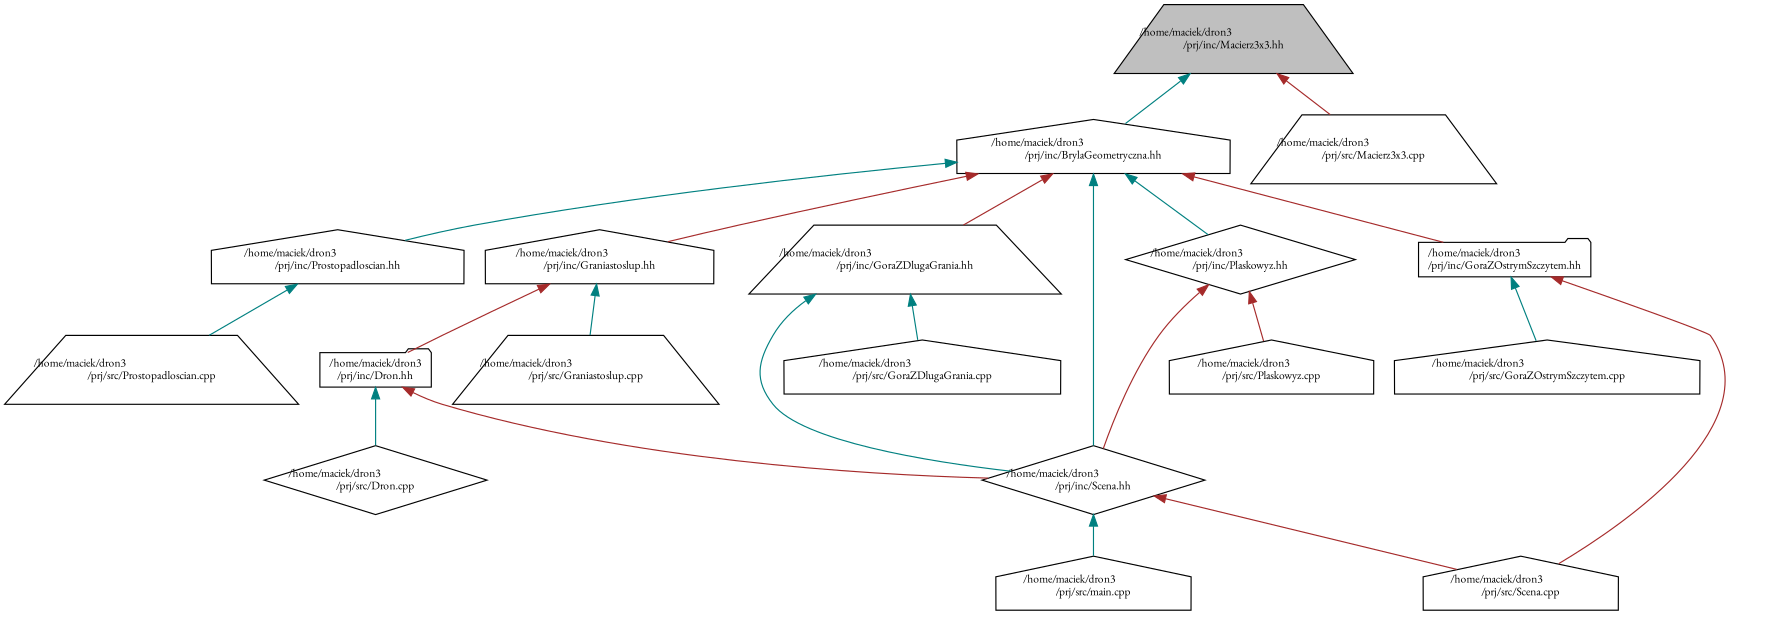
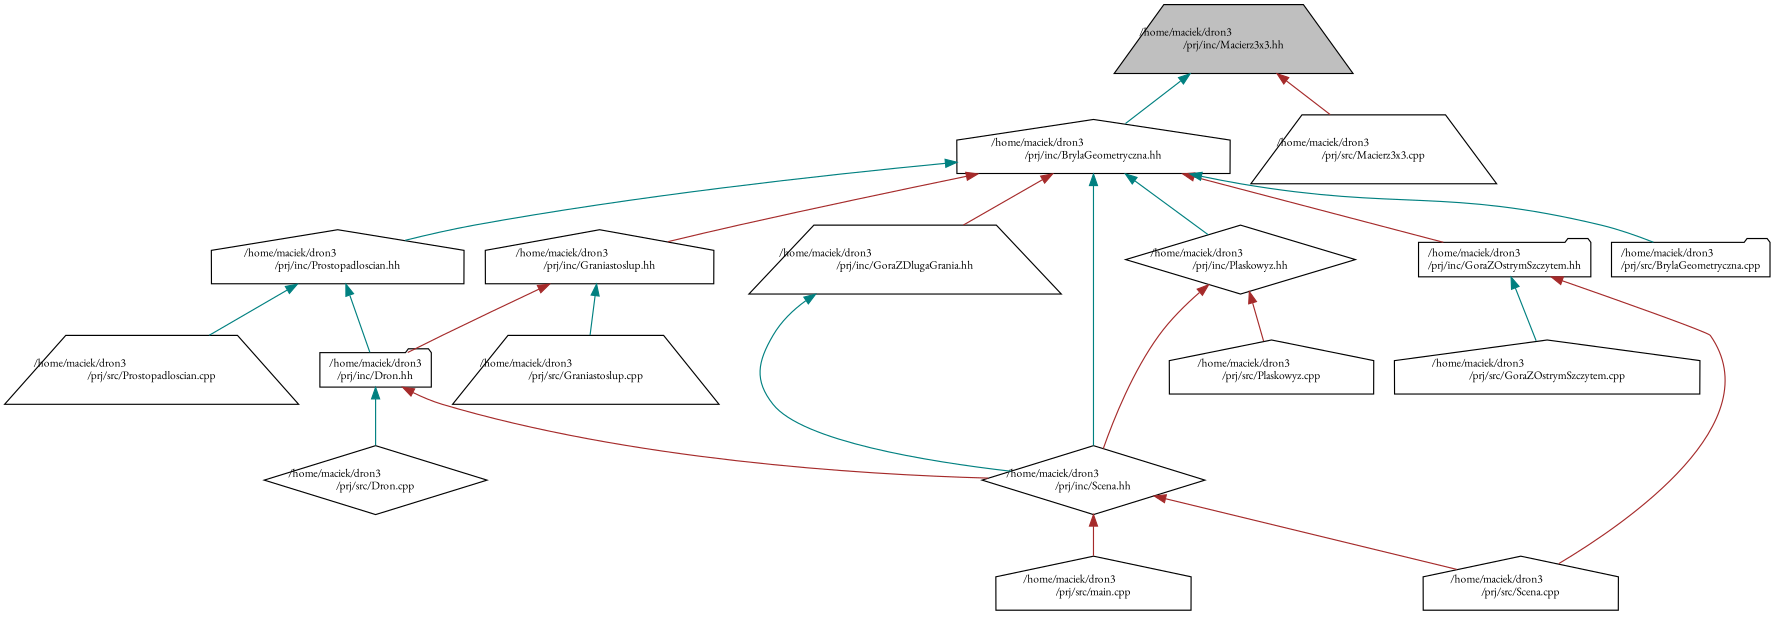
none -> (1691, 260)
none -> (360, 324)
(922, 370) -> none
(1093, 541) -> (1093, 541)
